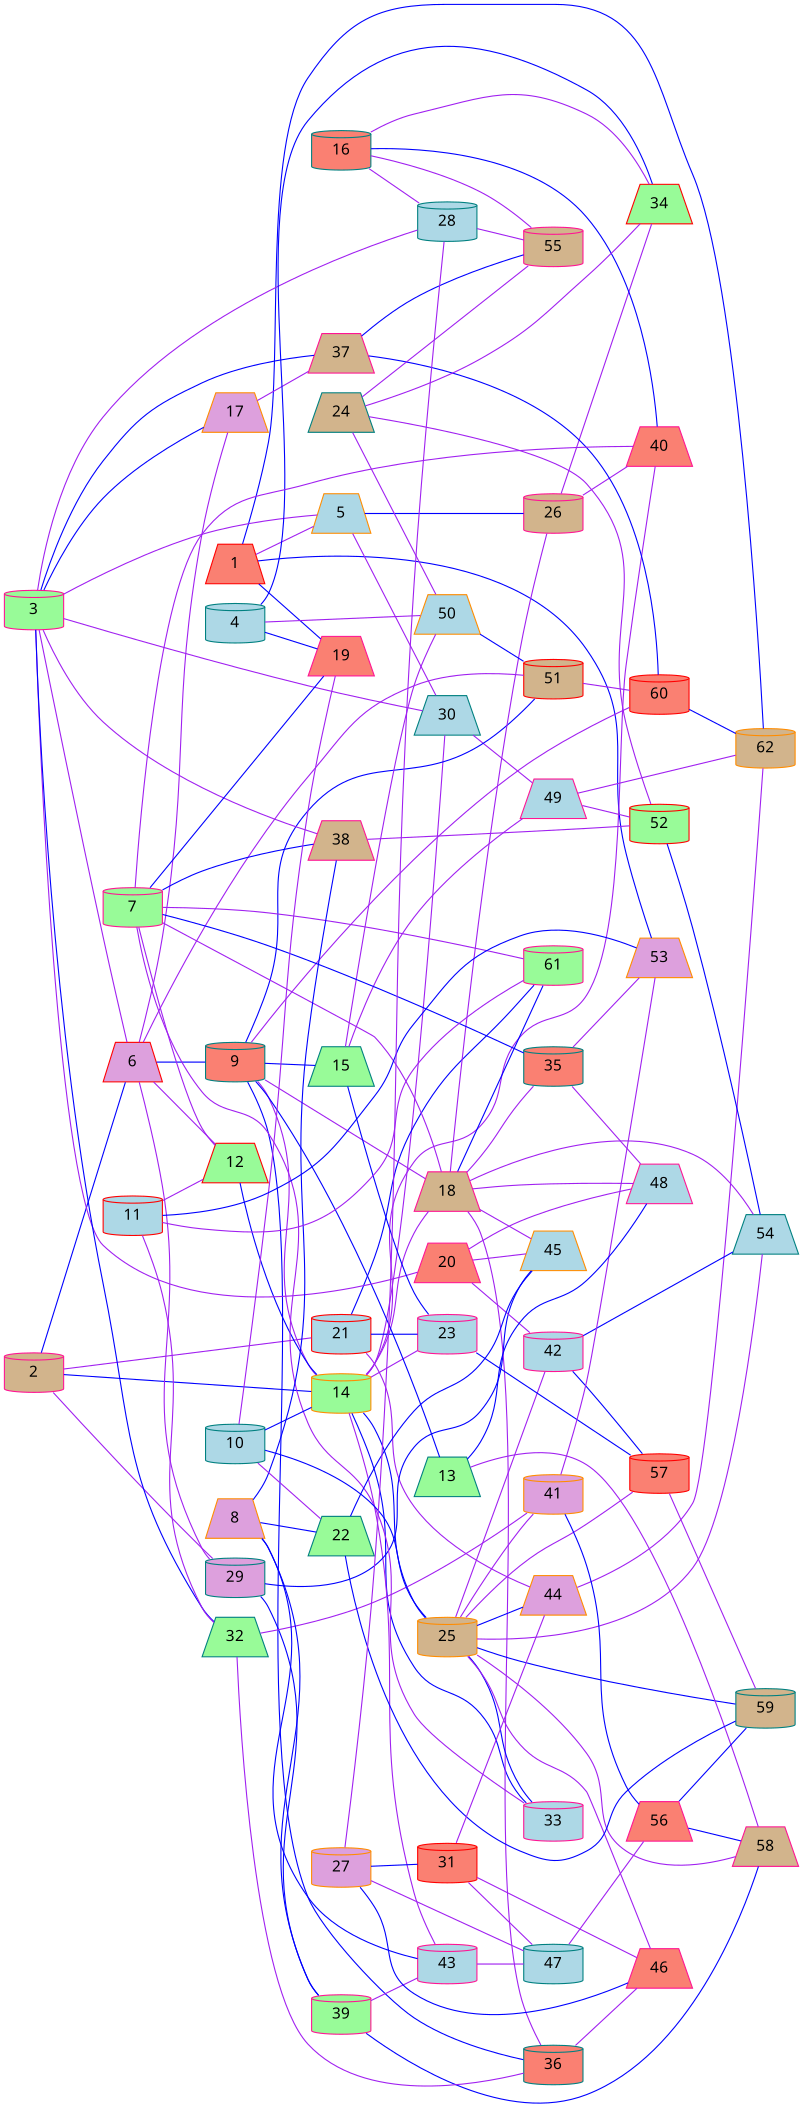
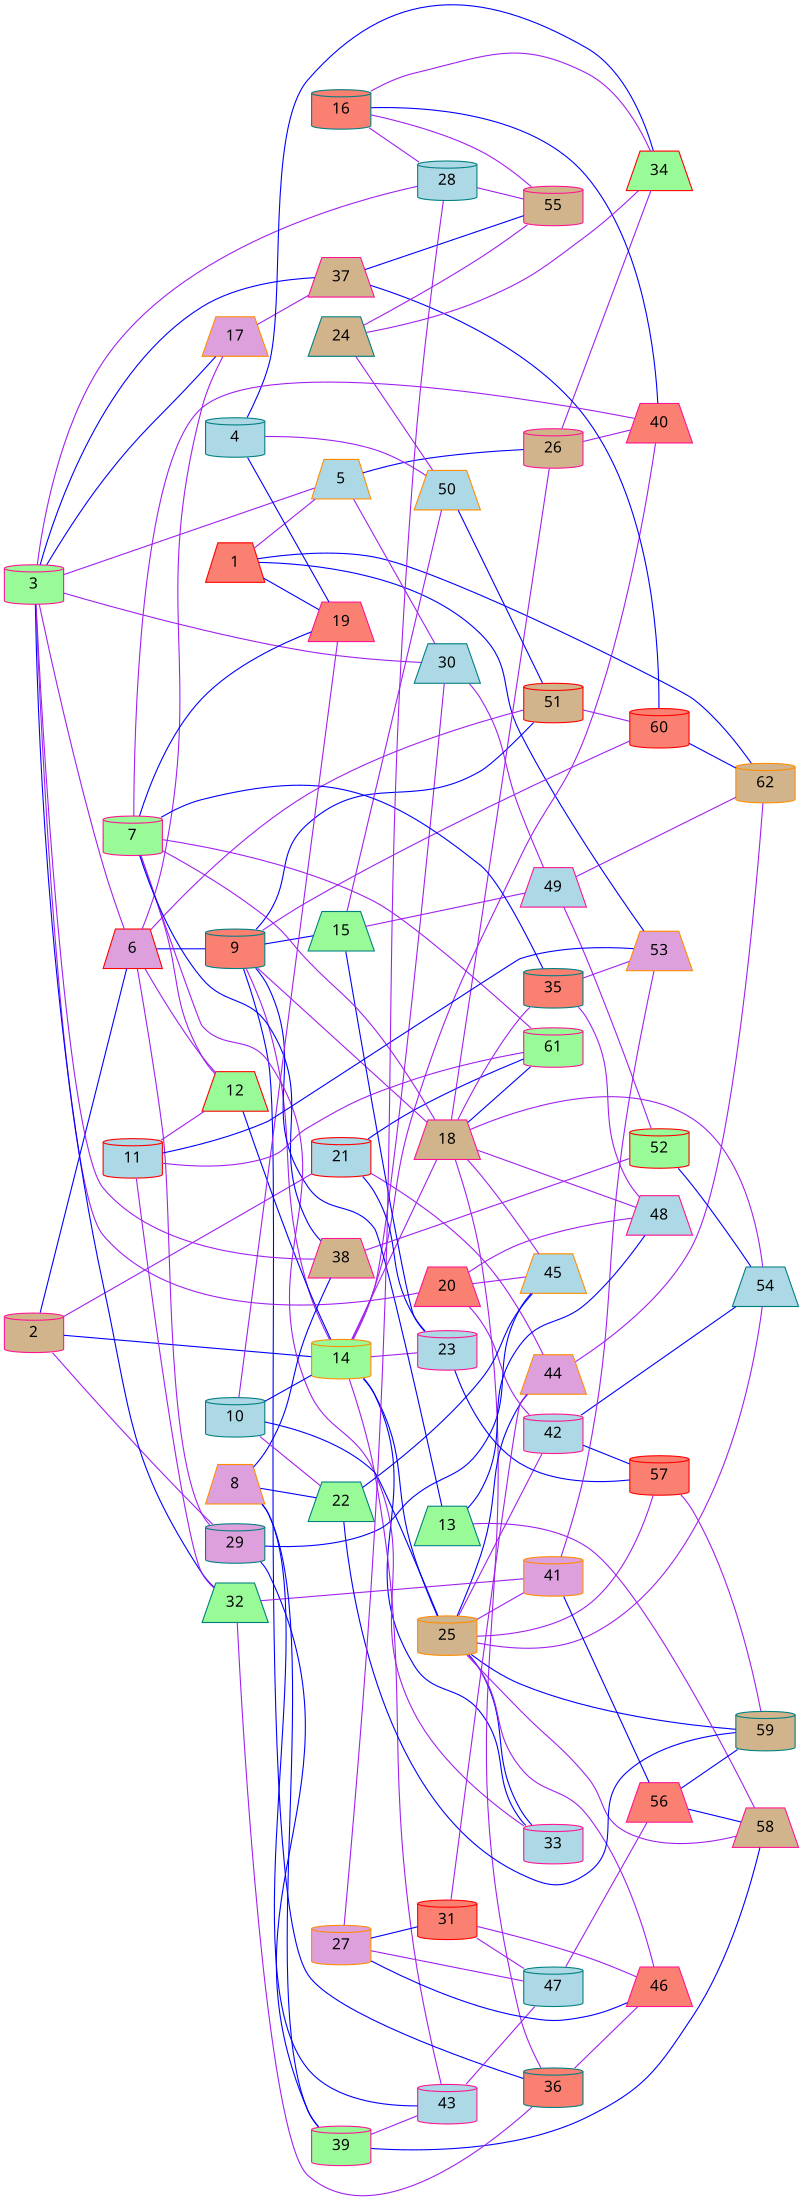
(614, 528) -> none
